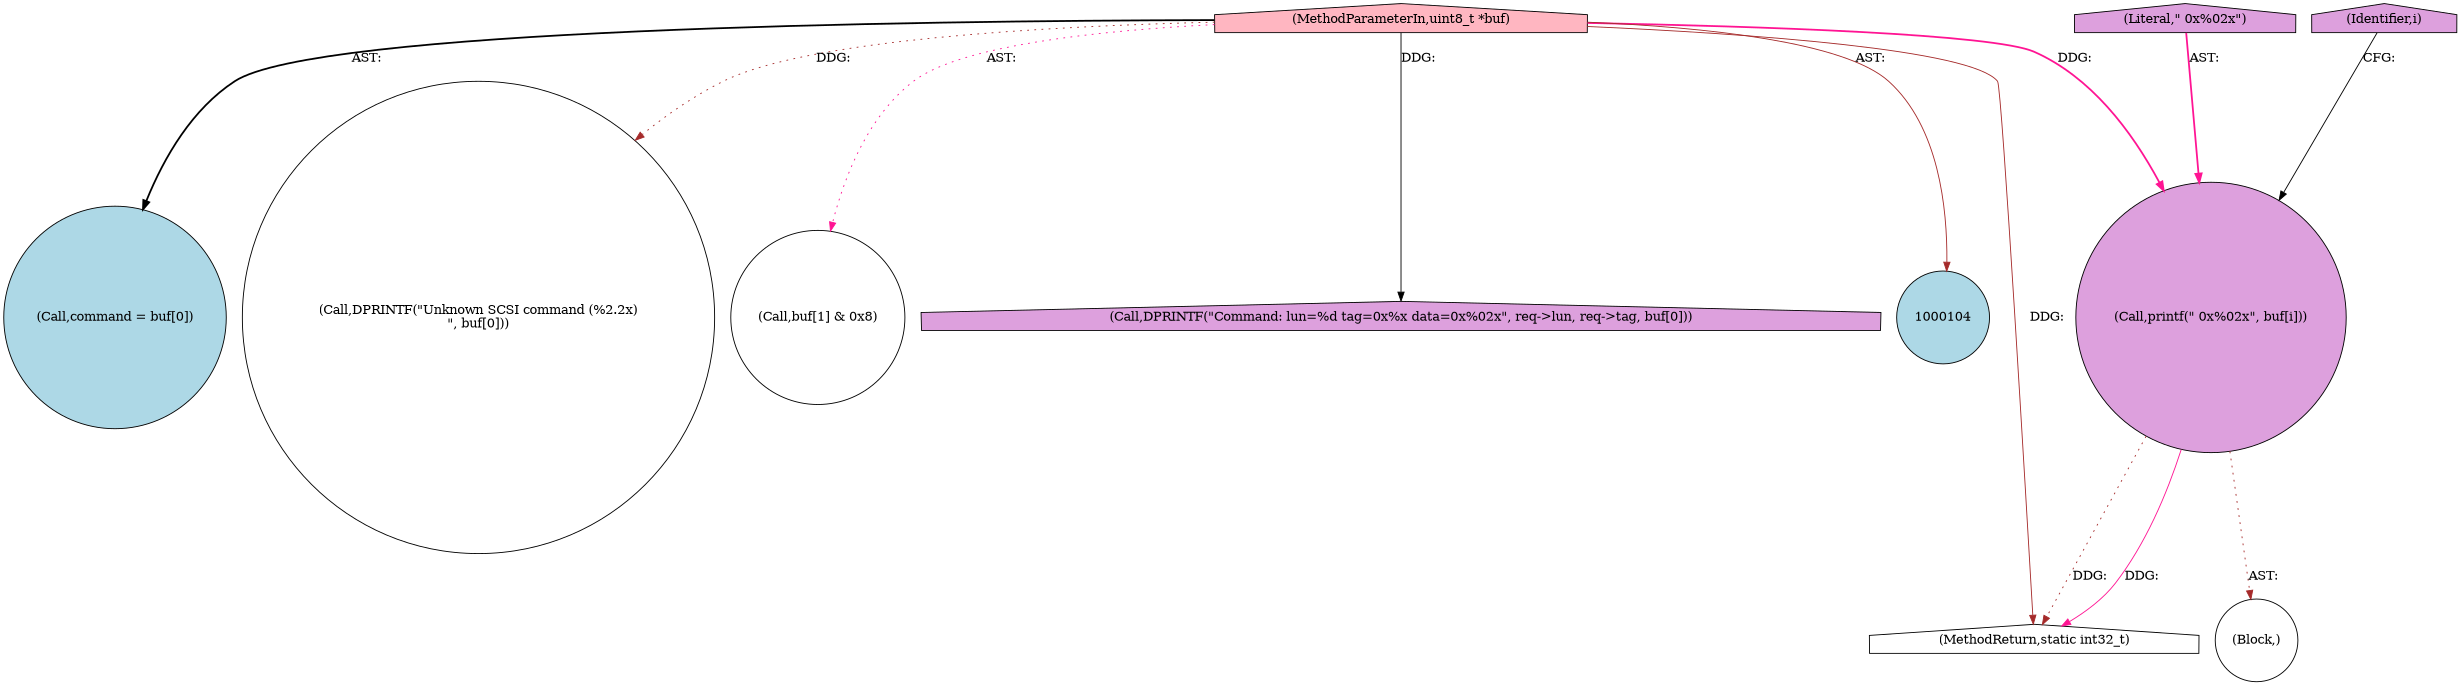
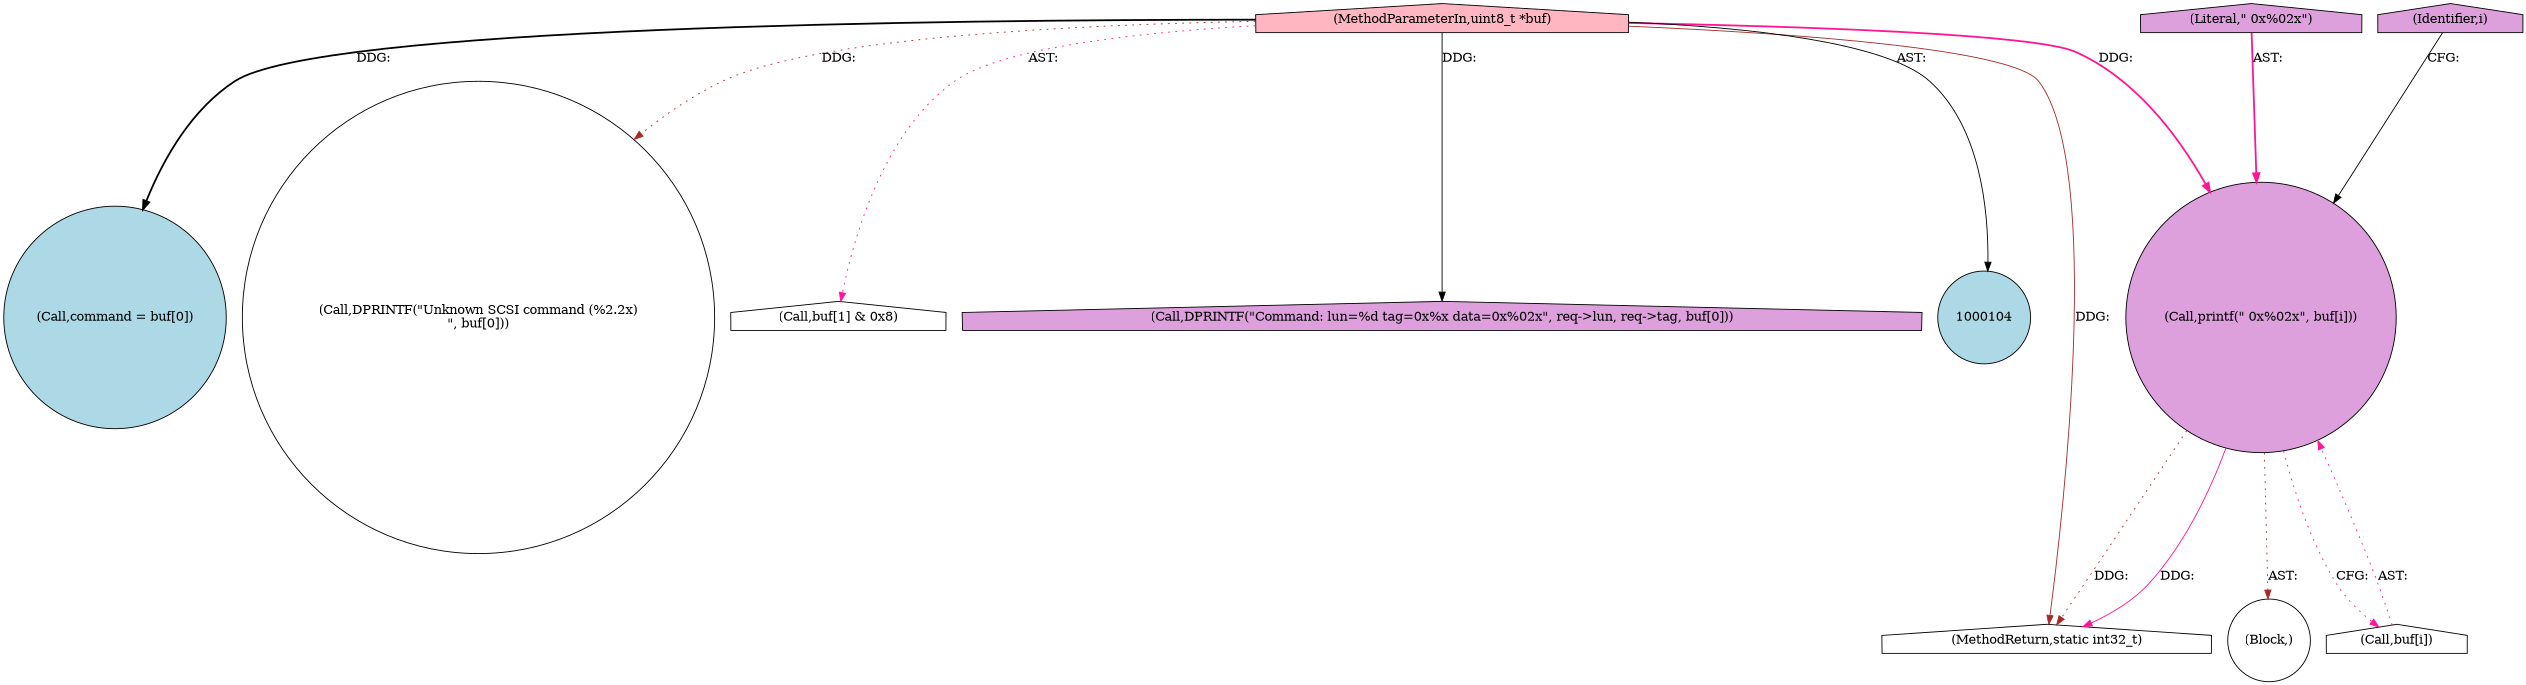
(1838, 55) -> (1879, 55)
(369, 58) -> (375, 58)
(818, 317) -> (838, 317)
none -> (2397, 640)
